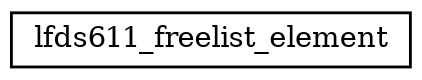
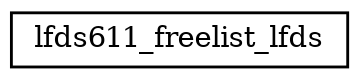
(211, 40) -> (180, 40)
